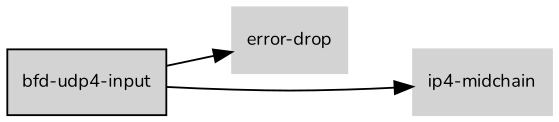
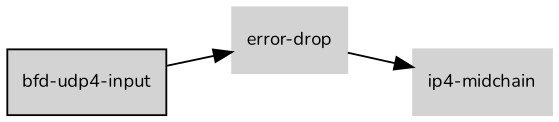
(280, 91) -> (371, 58)
